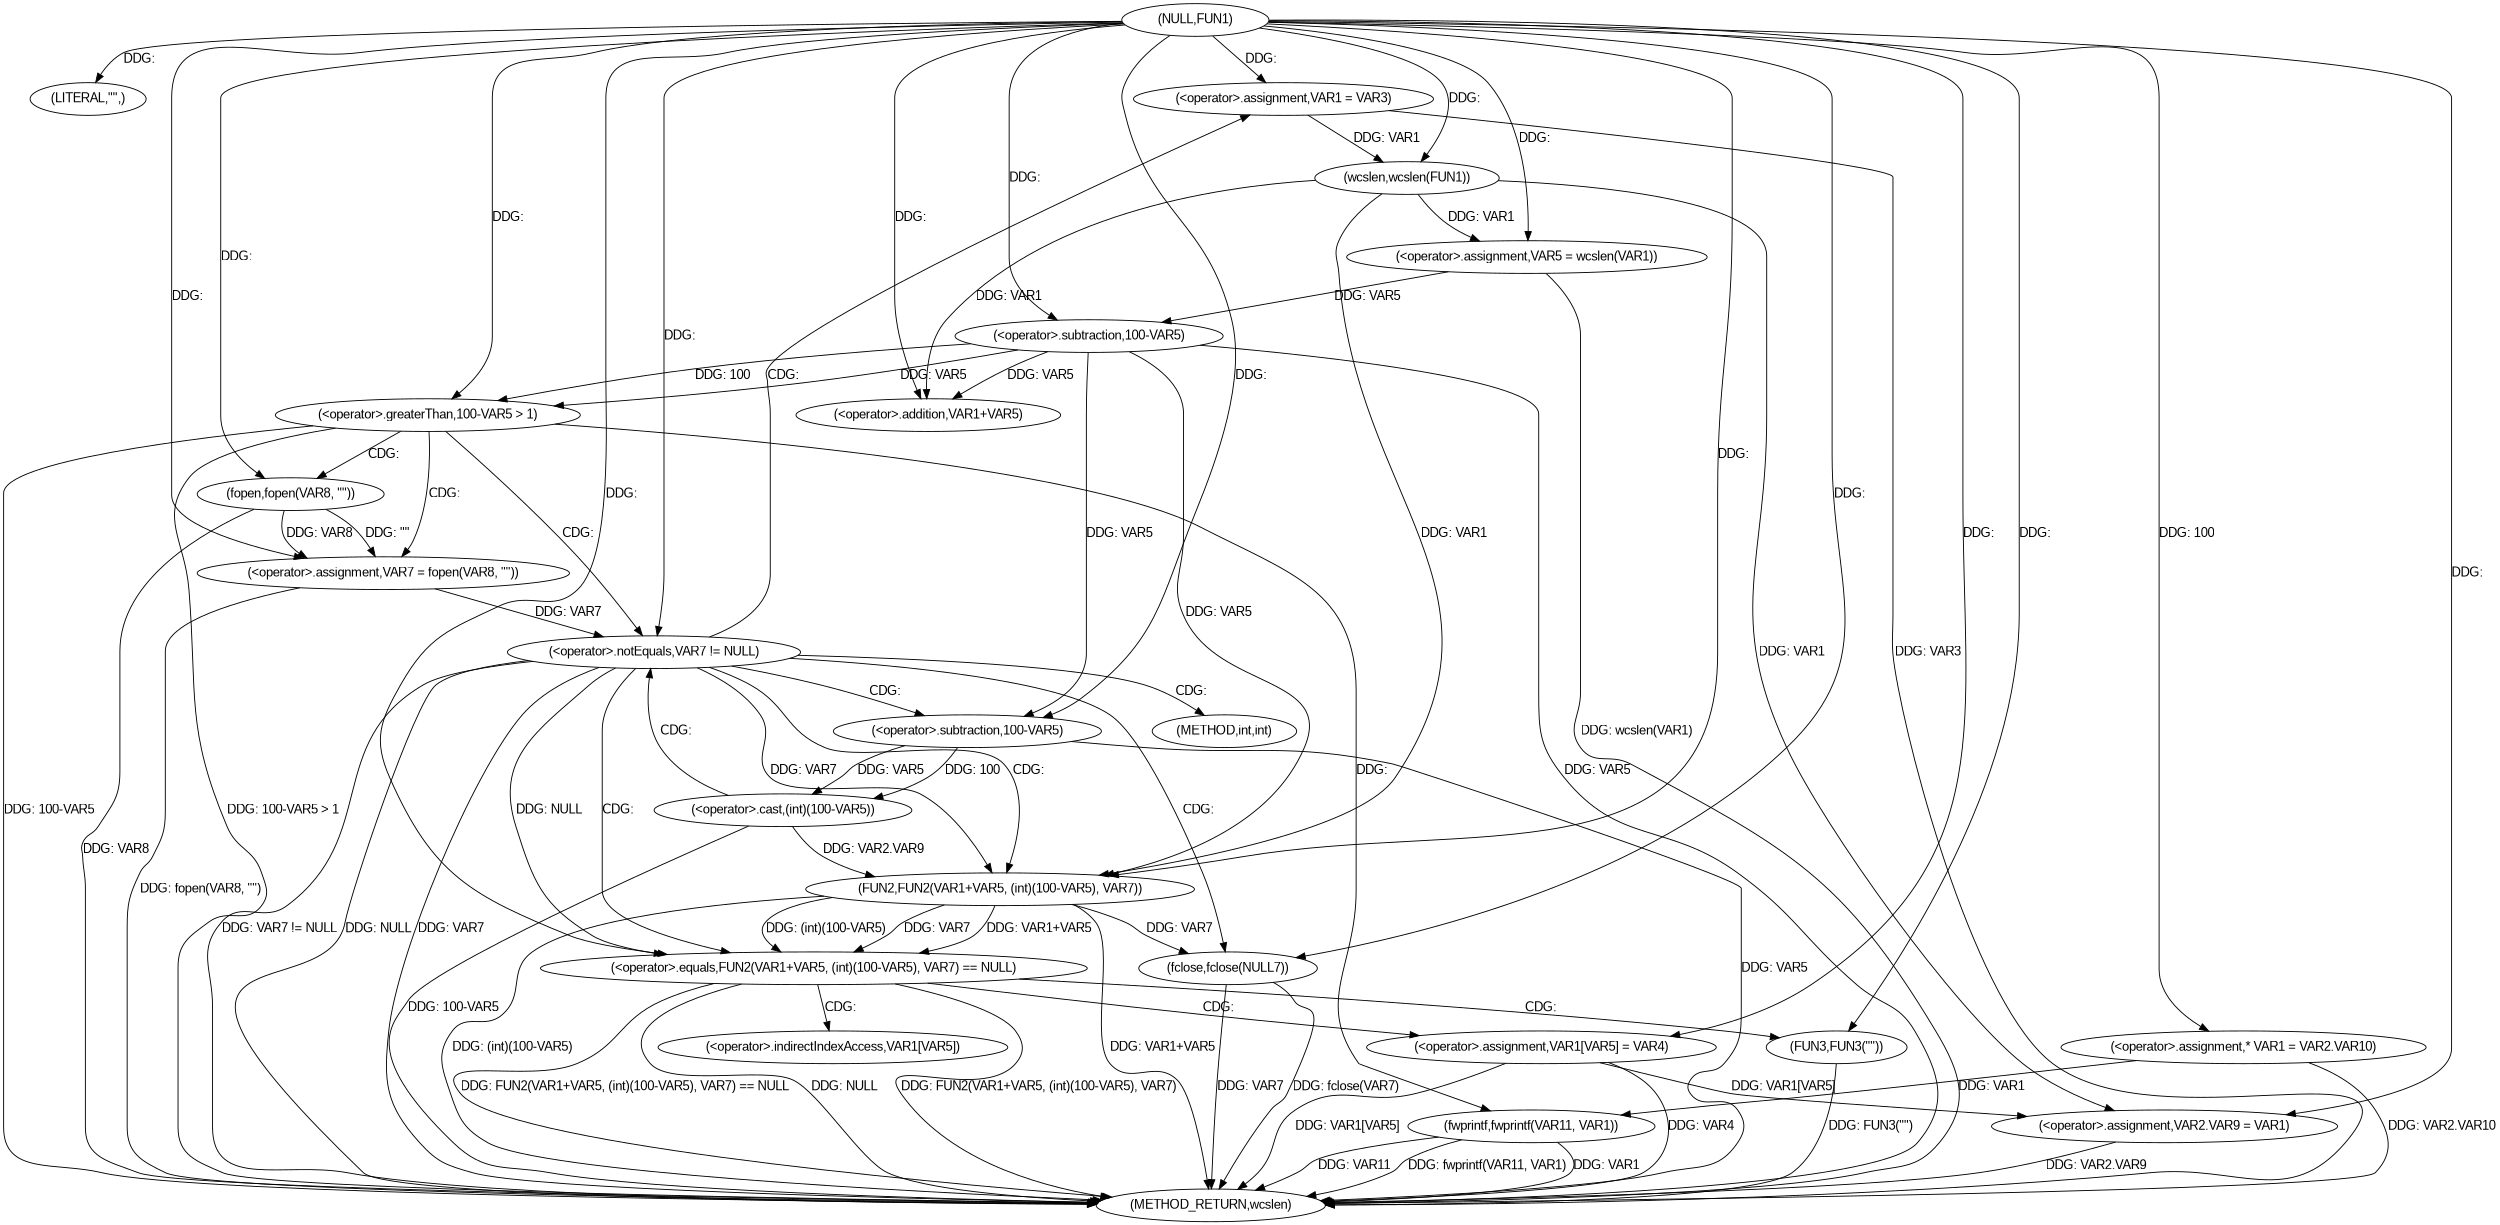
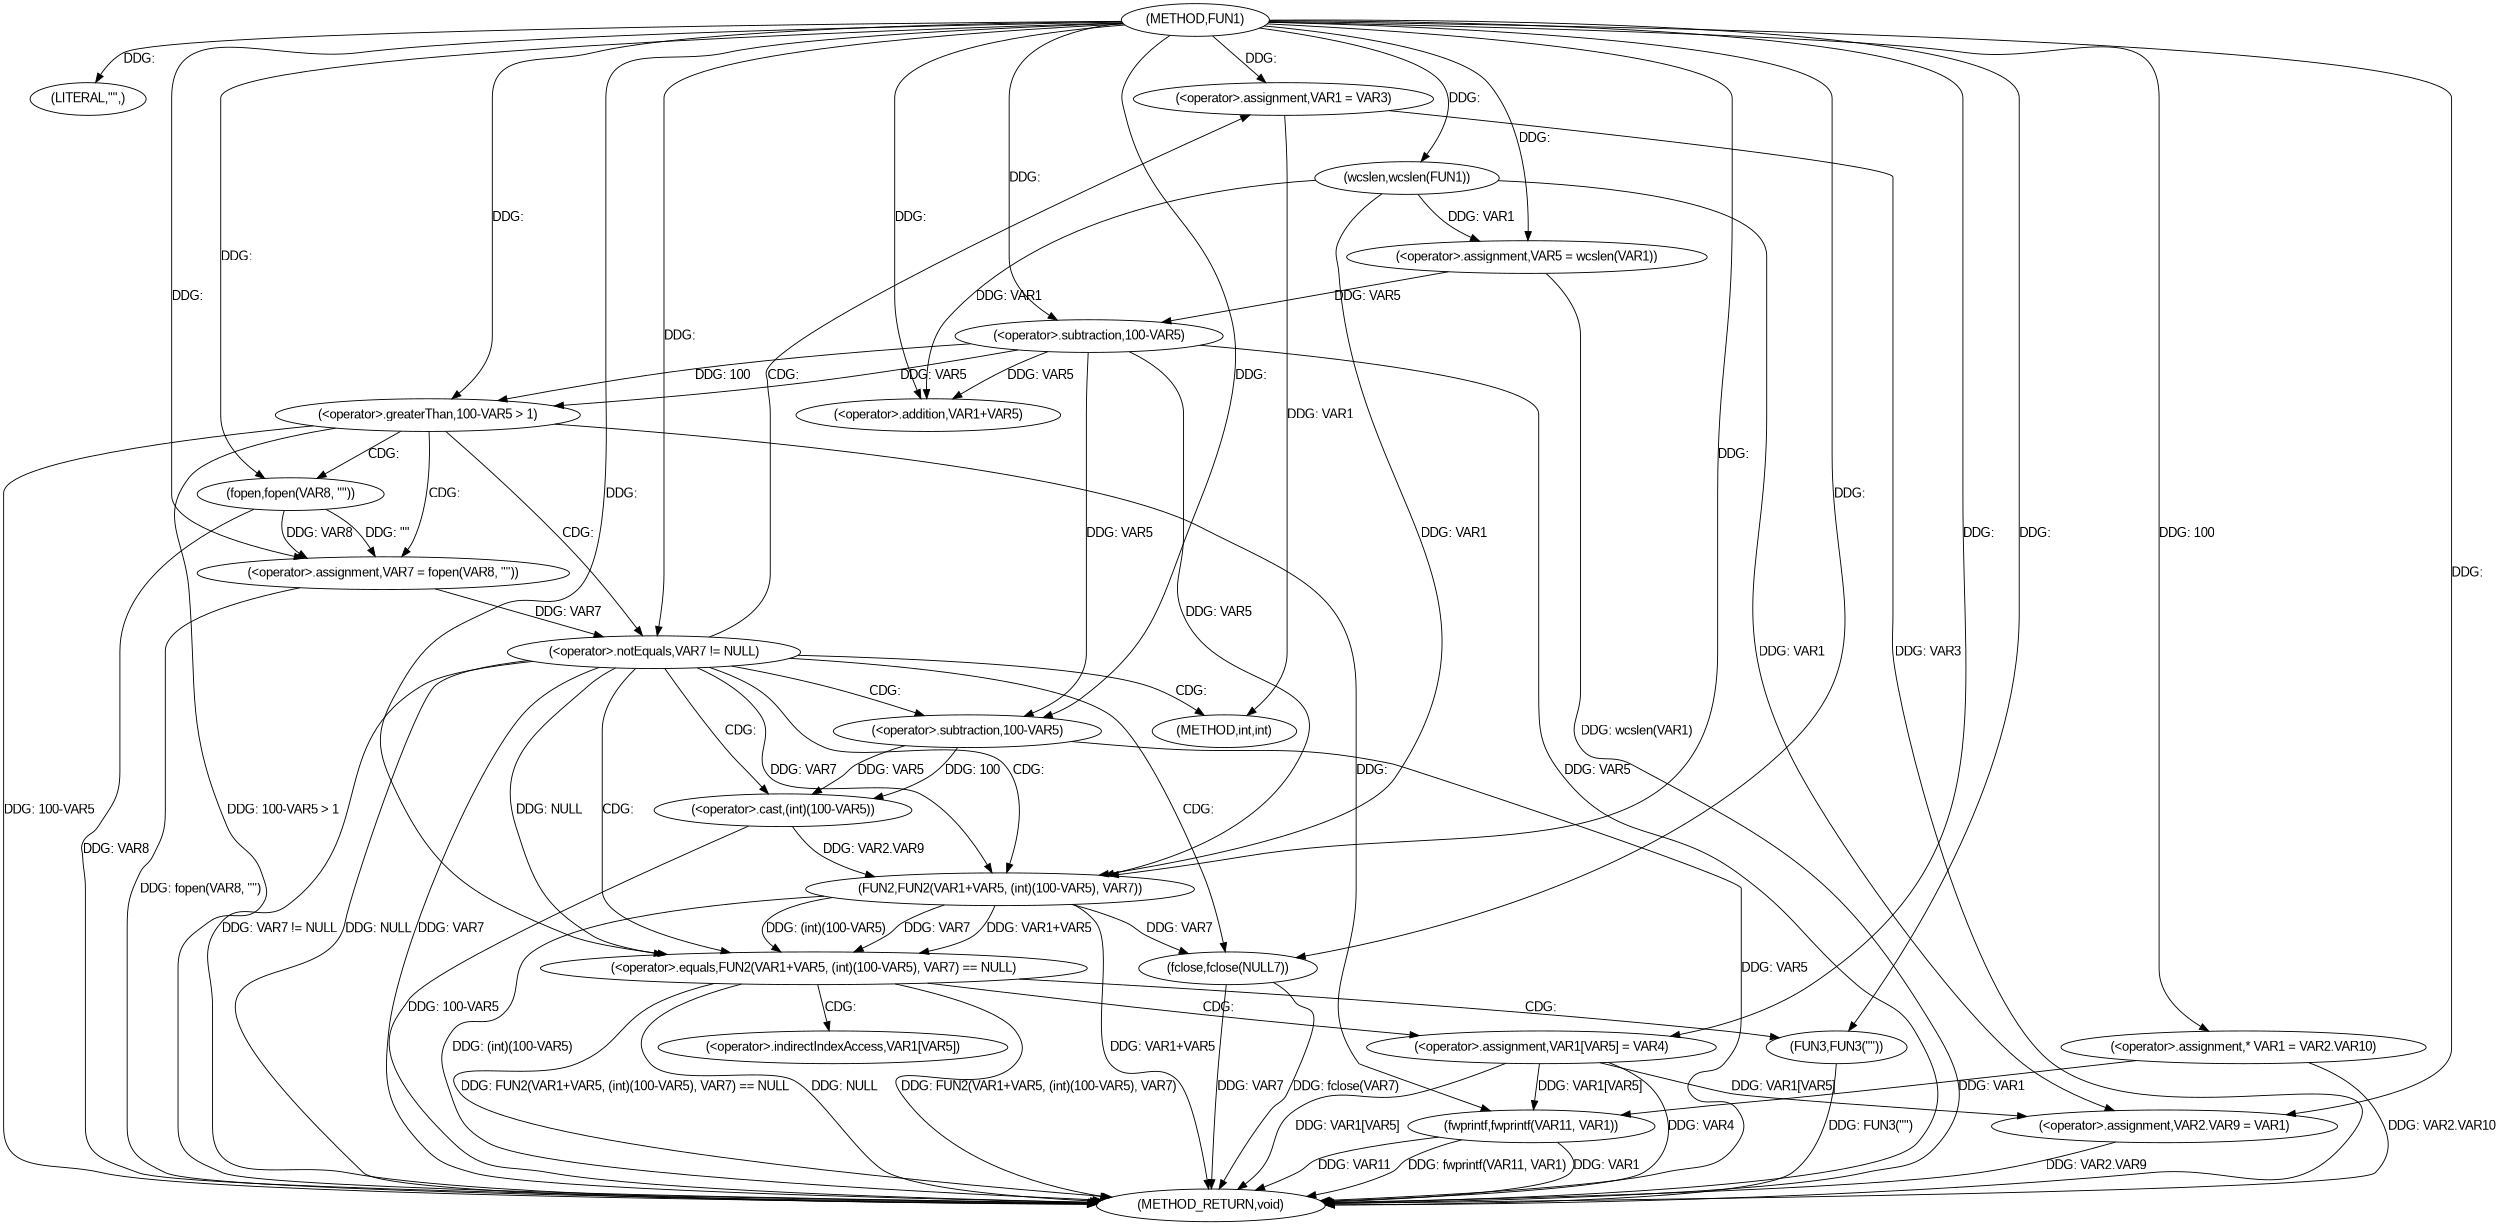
(1195, 20) -> (1195, 20)
(1342, 136) -> (1287, 418)
(664, 752) -> (711, 730)
none -> (1537, 1082)
(1211, 1205) -> (1211, 1205)
